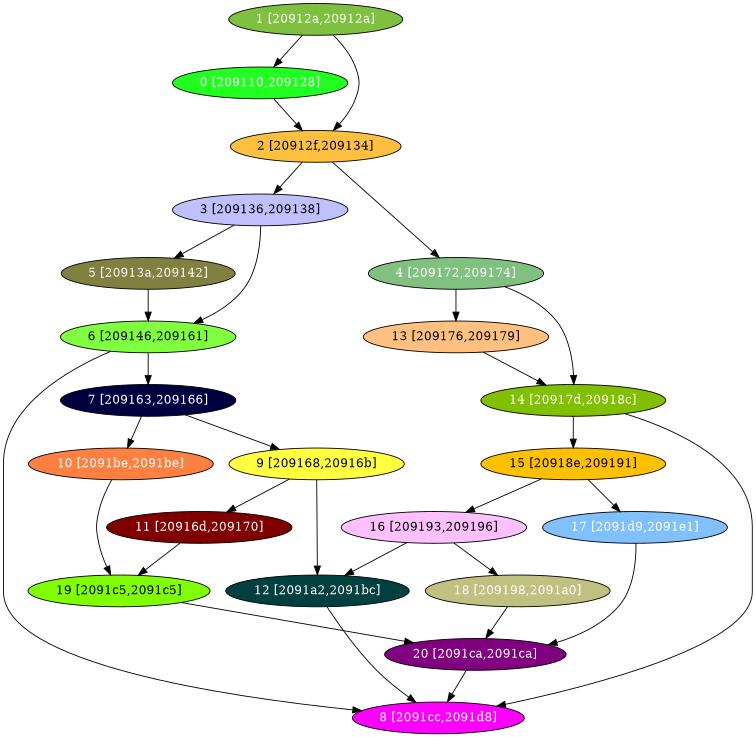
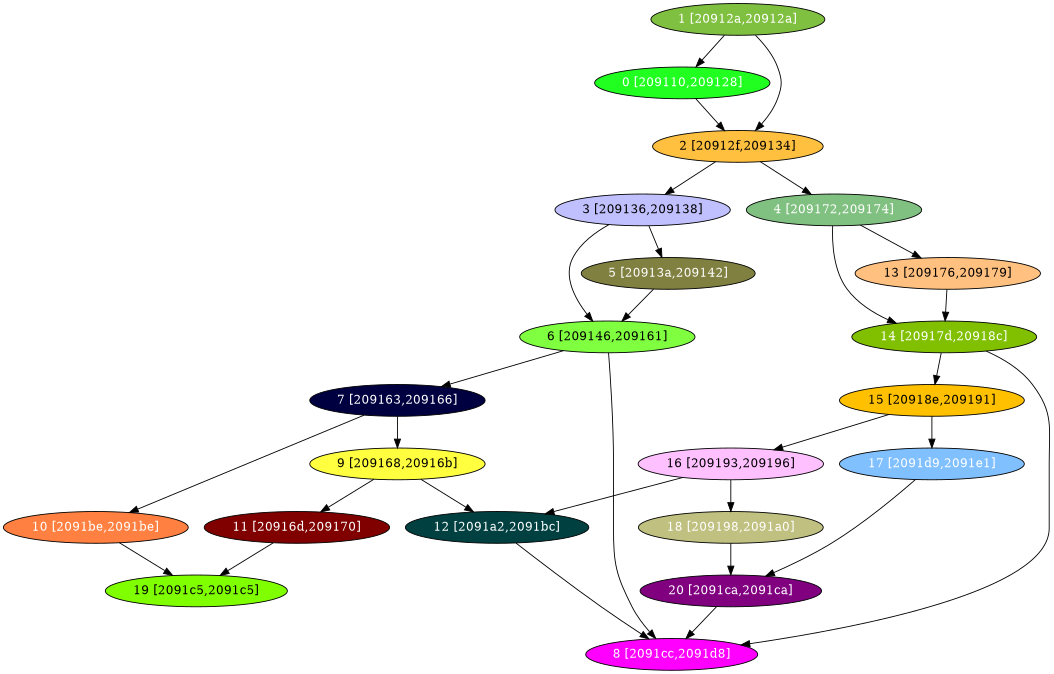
(293, 622) -> none
